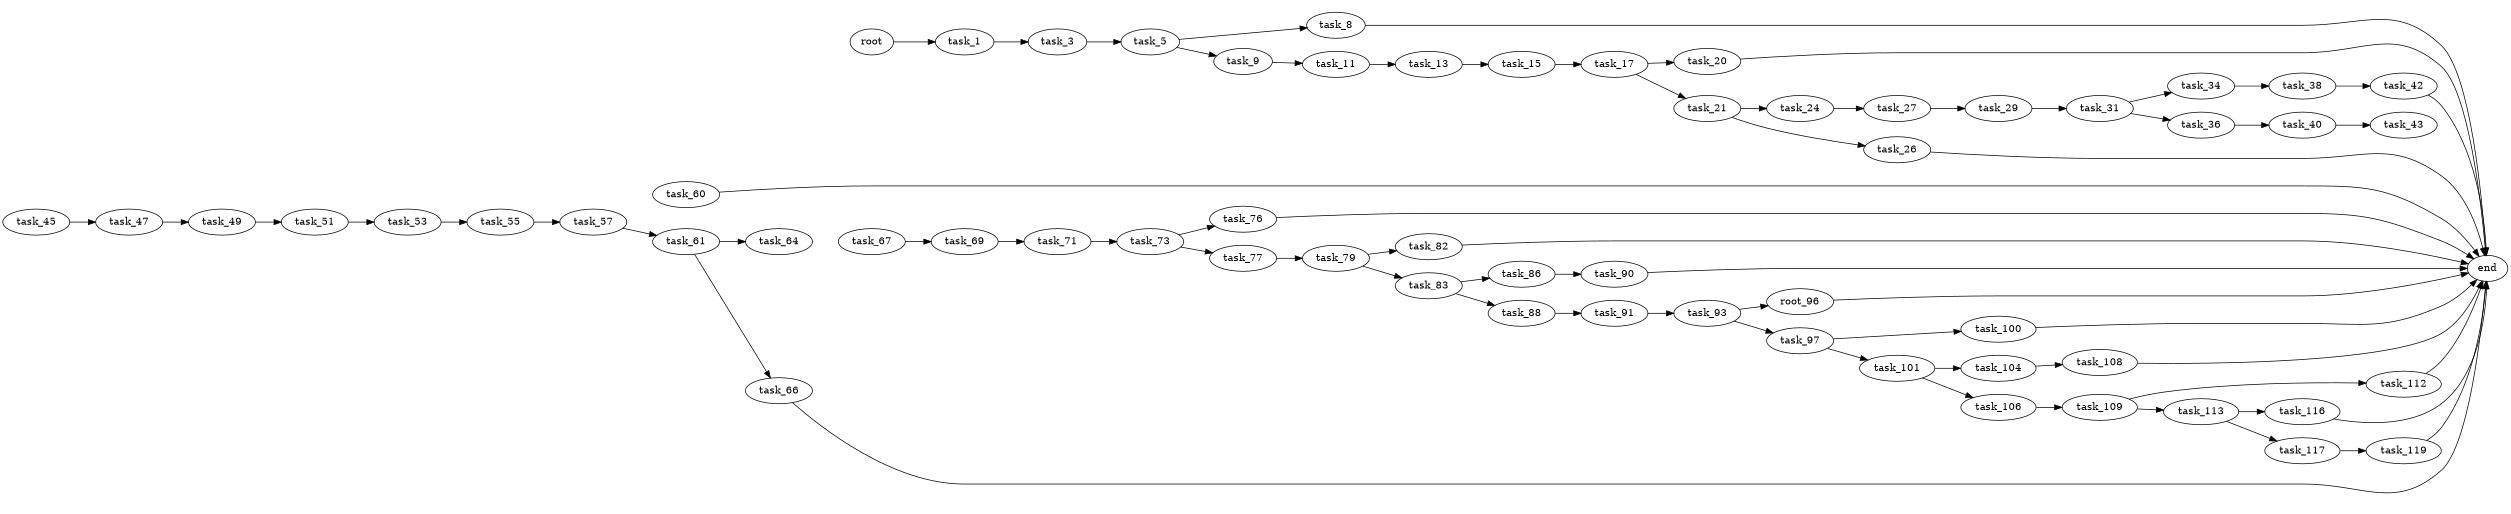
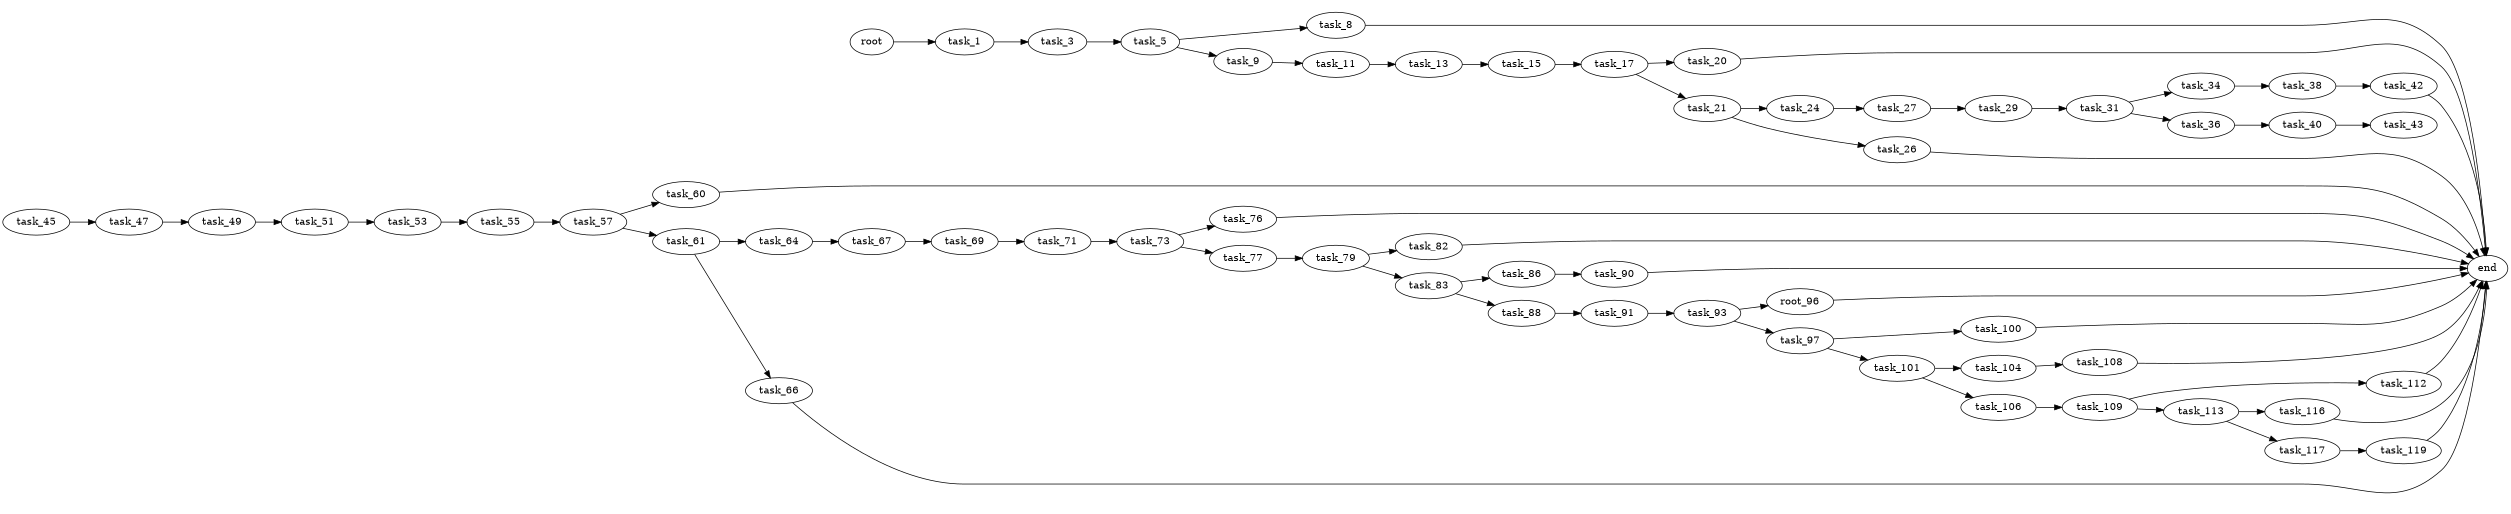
none -> (636, 209)
none -> (822, 242)
